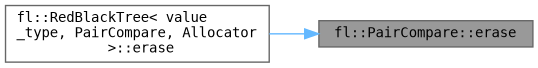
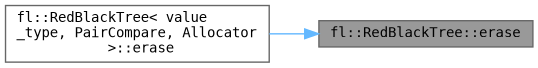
(426, 34) -> (426, 34)
